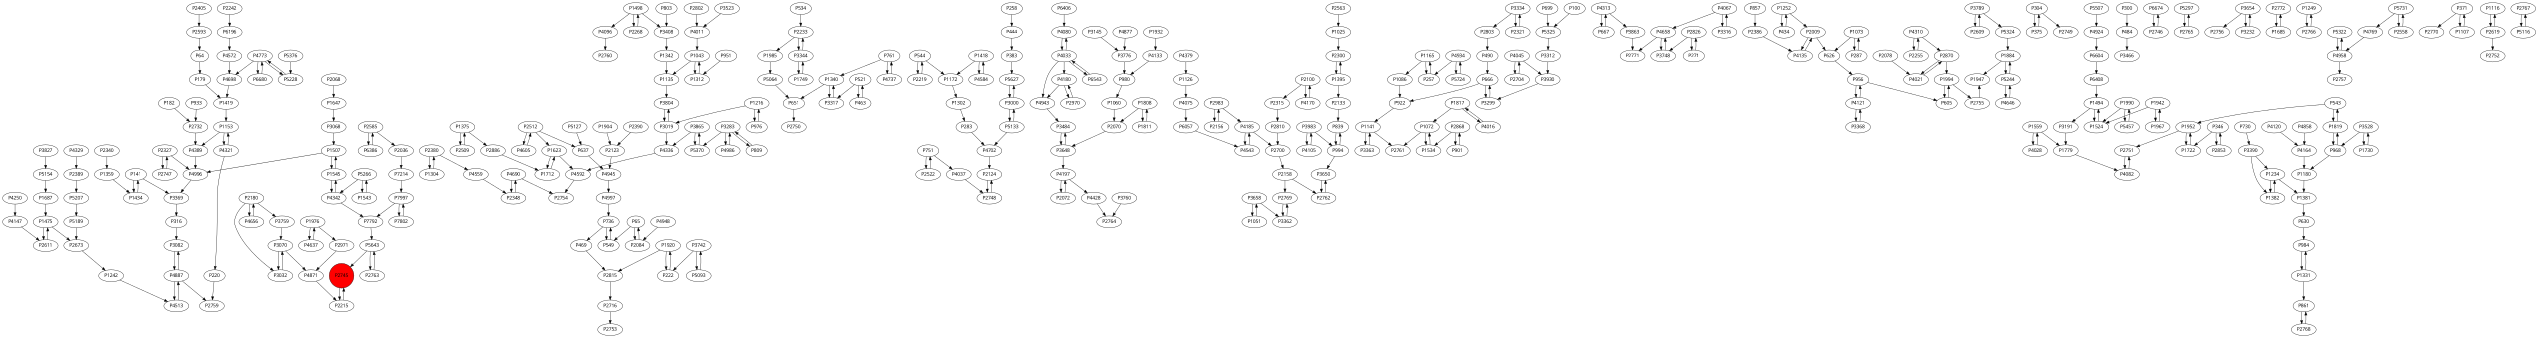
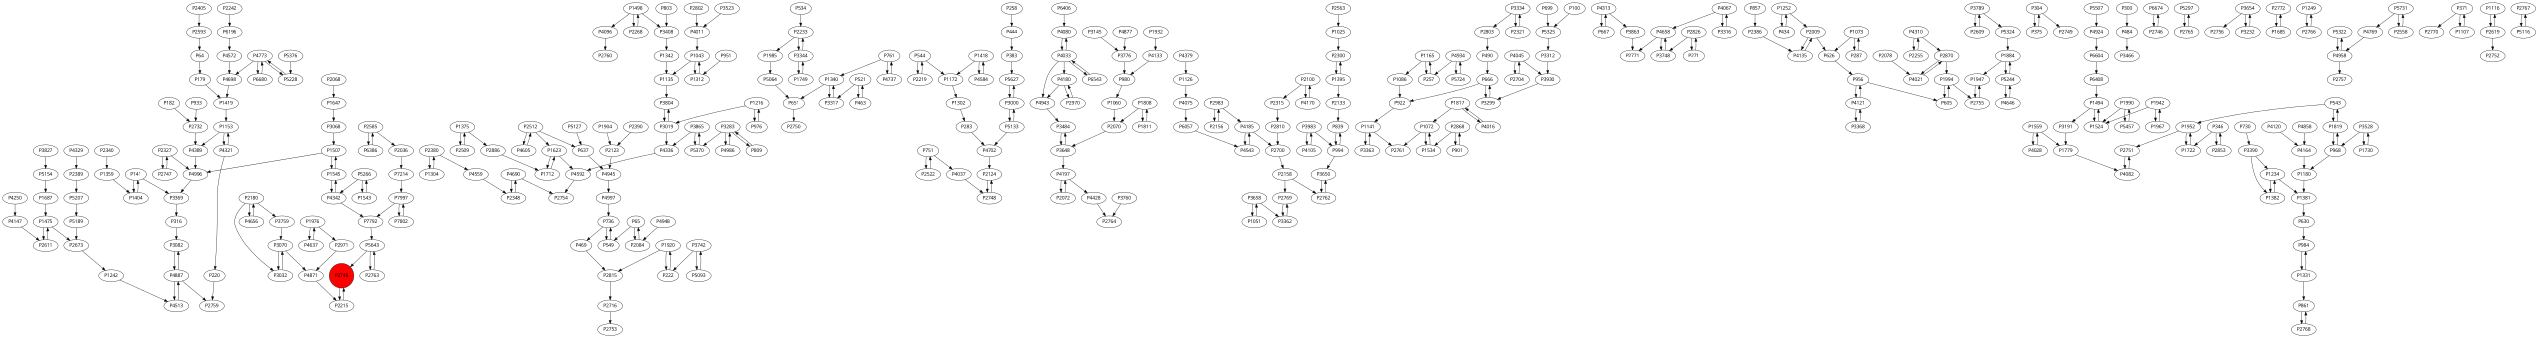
none -> (1975, 90)
(136, 198) -> (136, 198)
